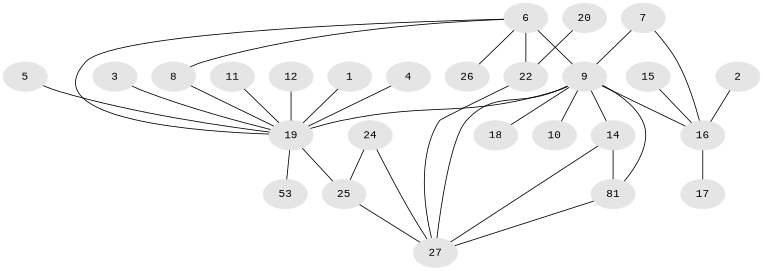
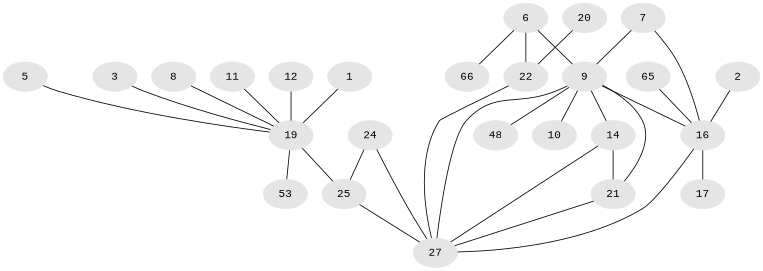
(345, 33) -> none
(177, 39) -> none
(408, 77) -> none
(467, 77) -> (467, 77)
(648, 77) -> (648, 77)
(440, 109) -> none
(496, 135) -> (496, 135)
(613, 194) -> (613, 194)
none -> (591, 231)
